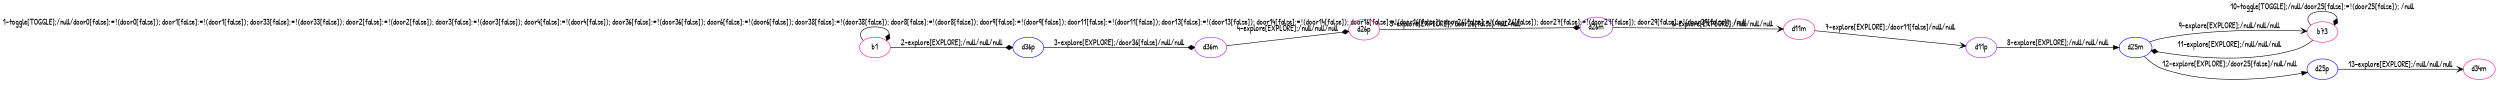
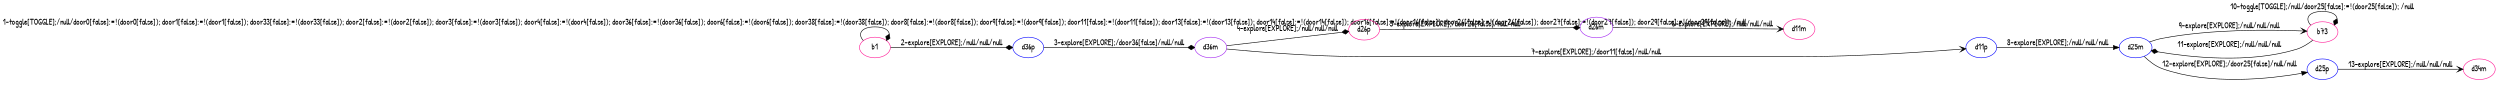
(1887, 38) -> (1593, 57)
(1981, 47) -> (1981, 47)
